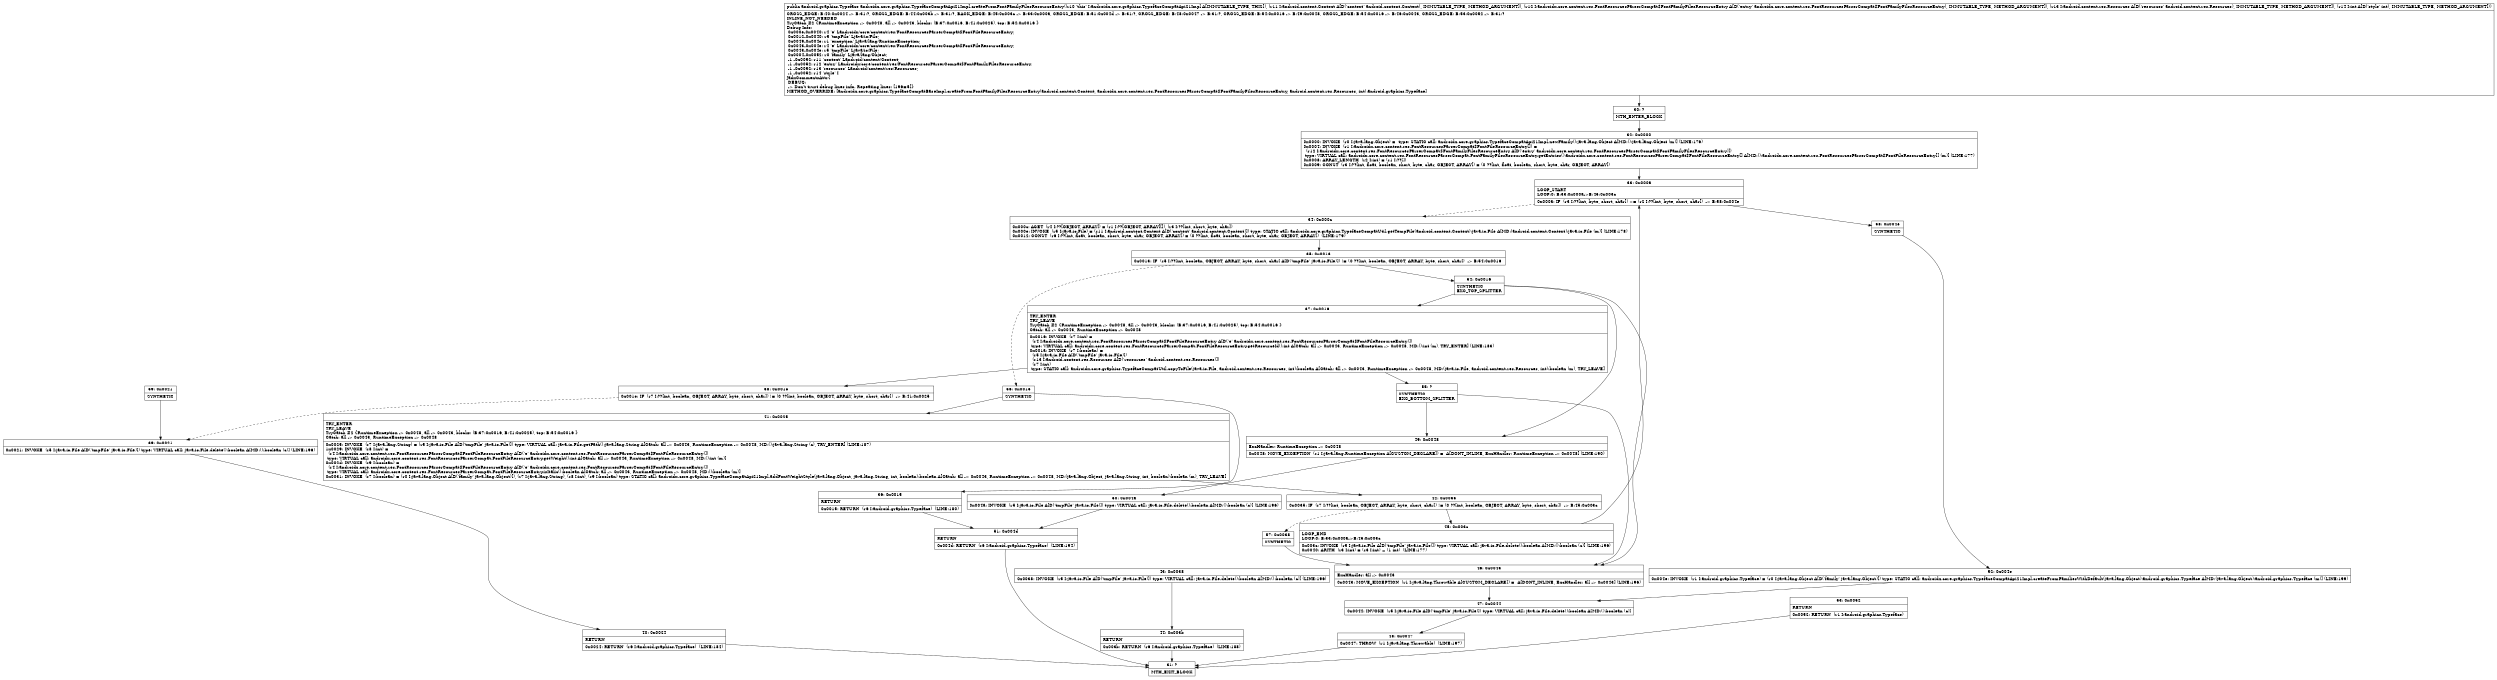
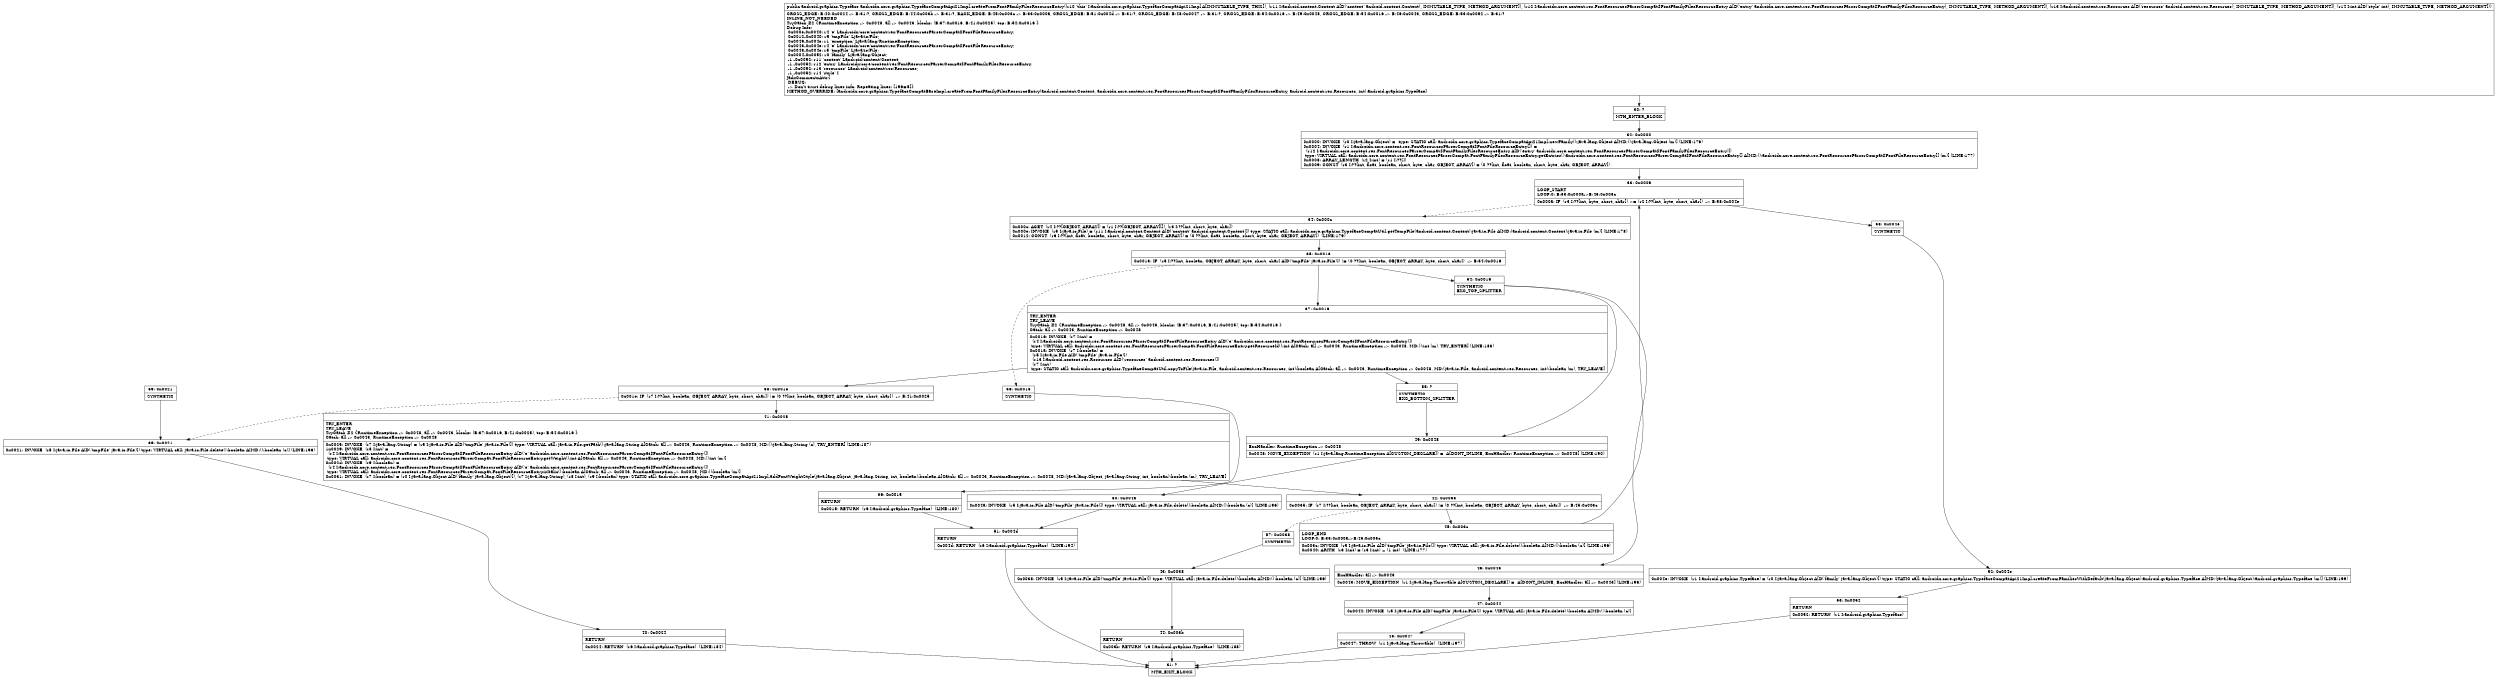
(1437, 300) -> (1318, 284)
(966, 405) -> (776, 405)
(1614, 419) -> none
(1314, 559) -> (1228, 556)
(1746, 592) -> (1934, 590)
